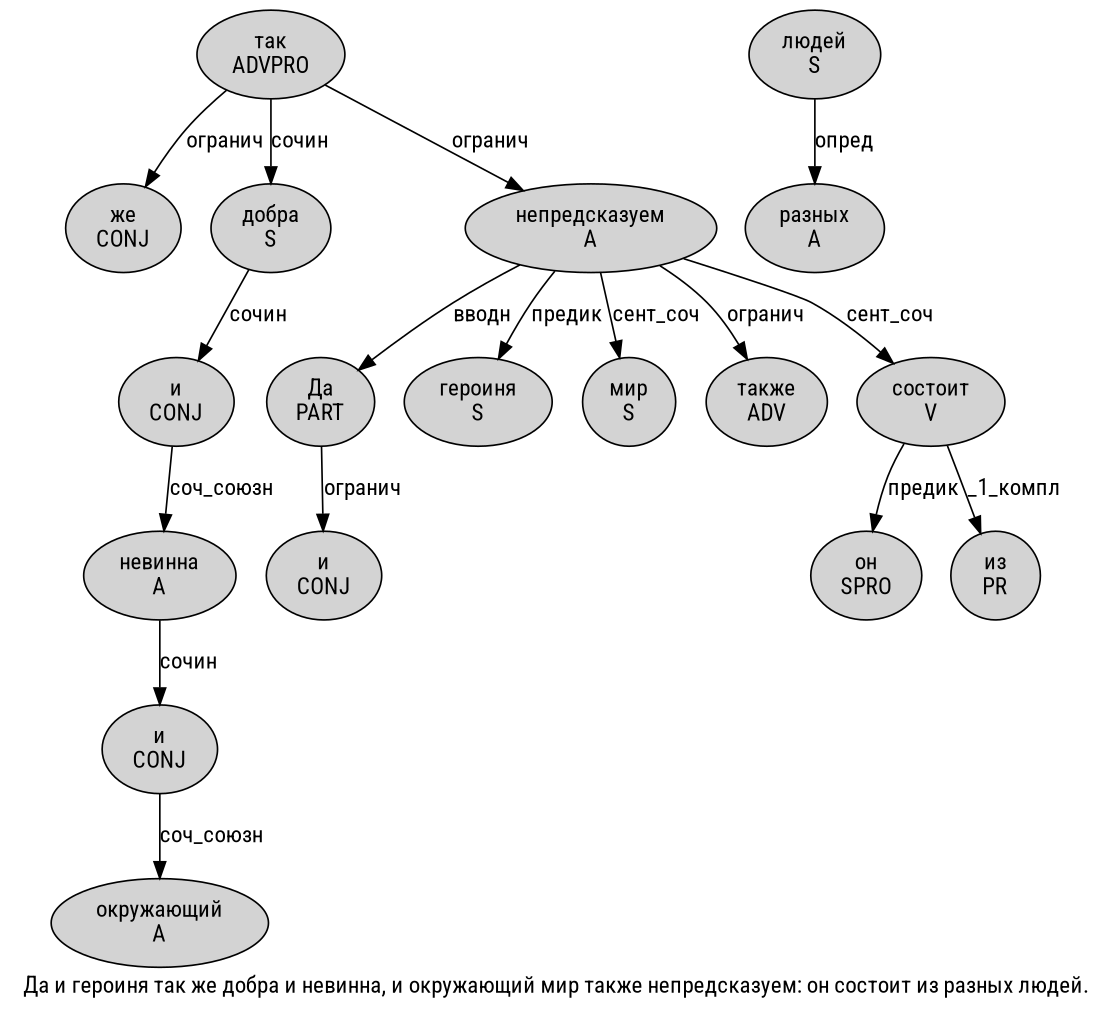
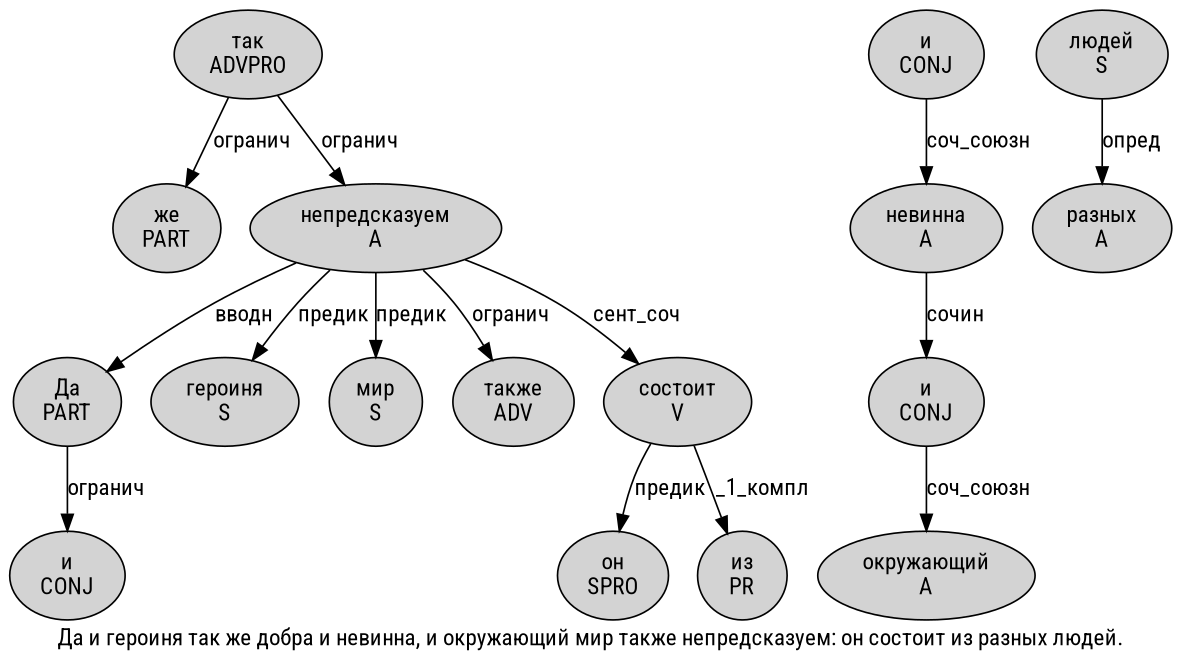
(123, 228) -> (167, 228)
(271, 228) -> none
(657, 315) -> (412, 315)
